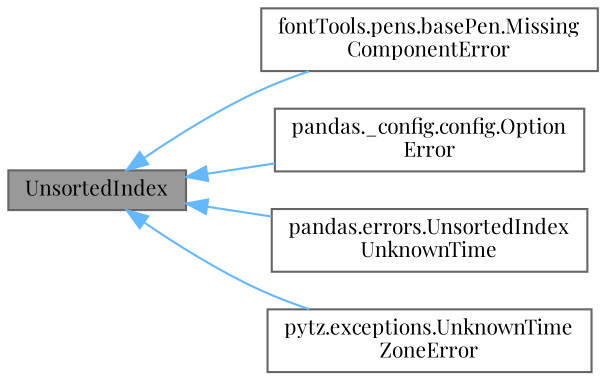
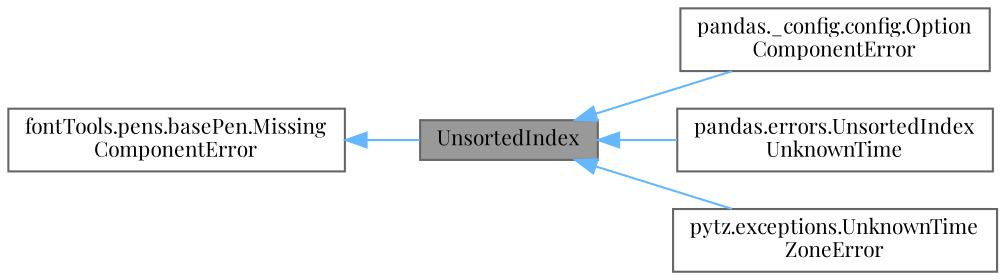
(224, 109) -> (393, 140)
(430, 140) -> (835, 40)
